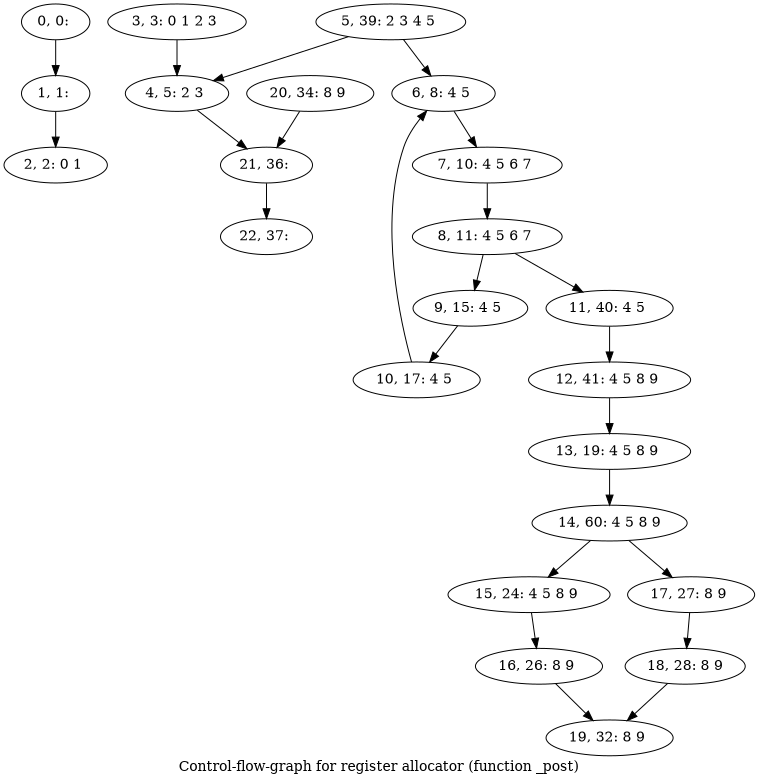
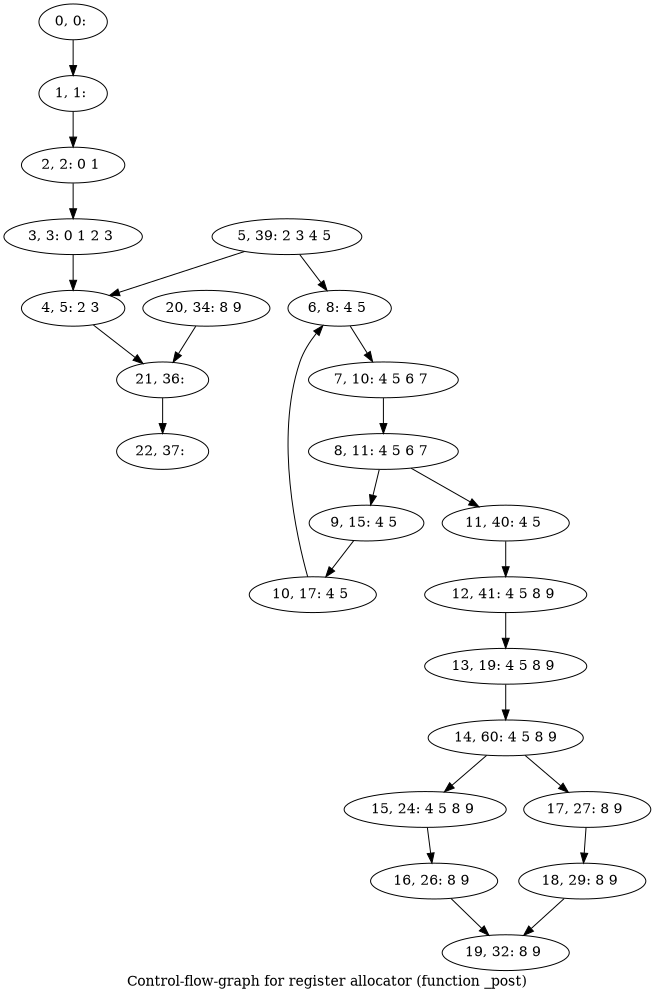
none -> (73, 196)
(685, 666) -> (582, 881)
